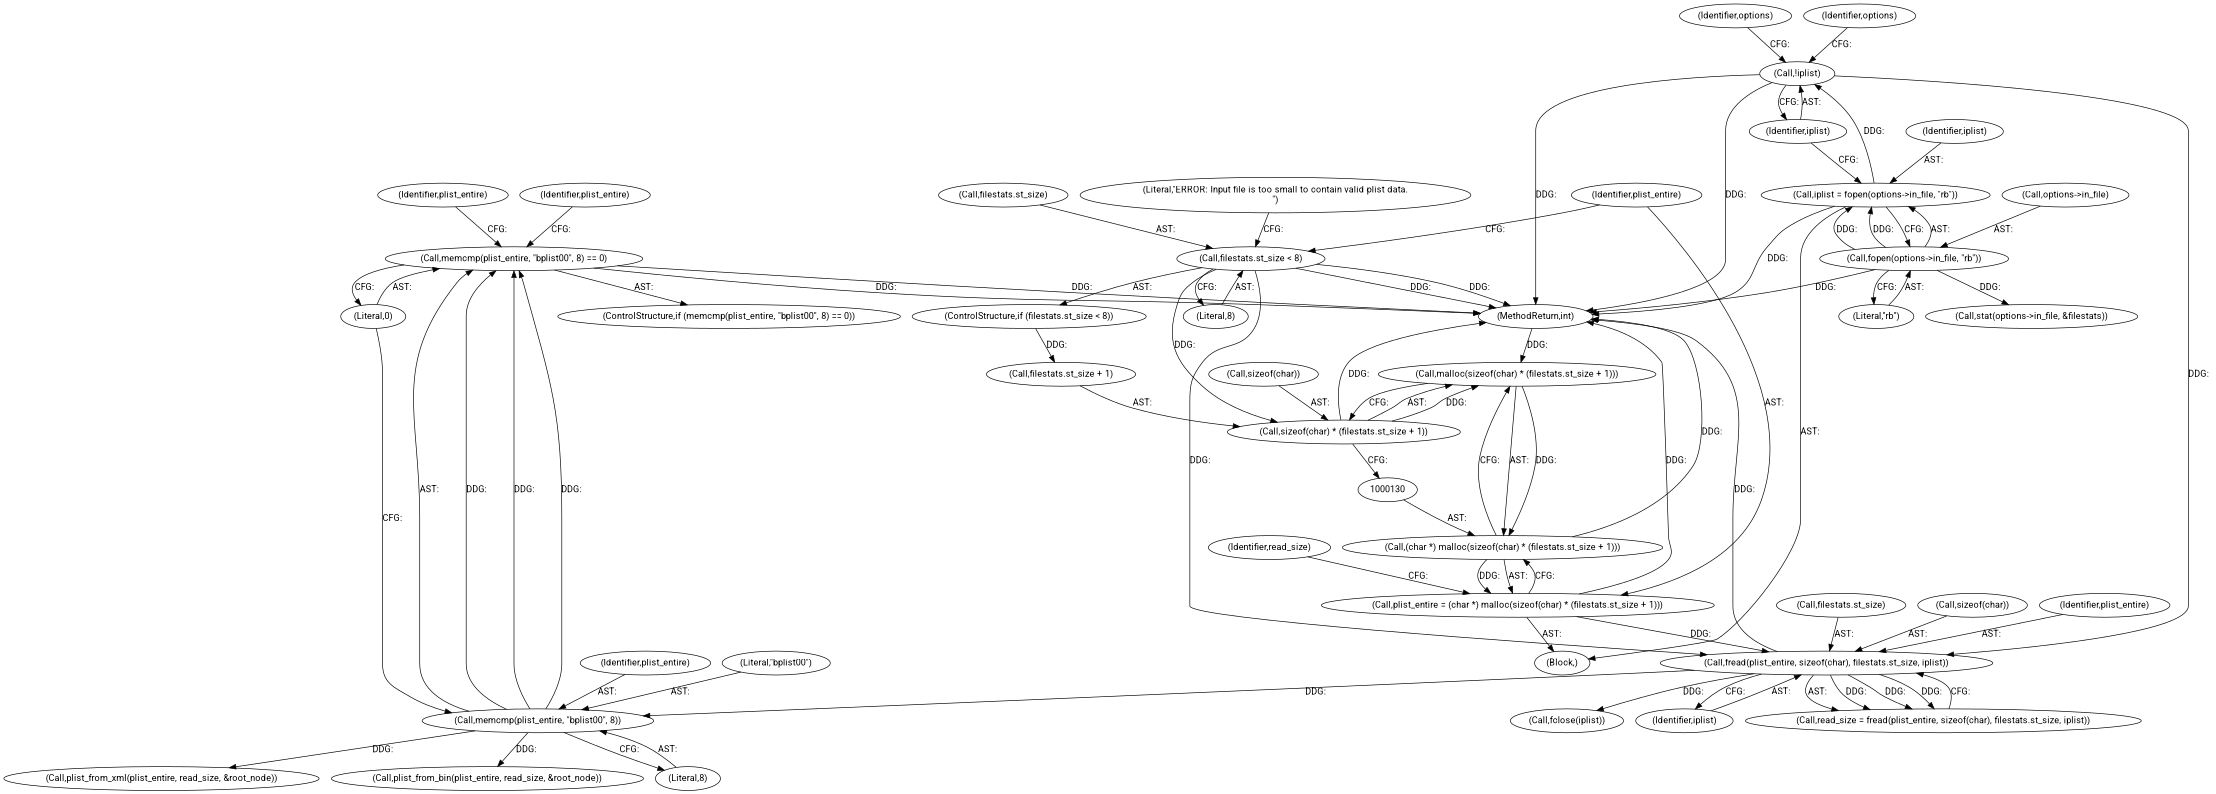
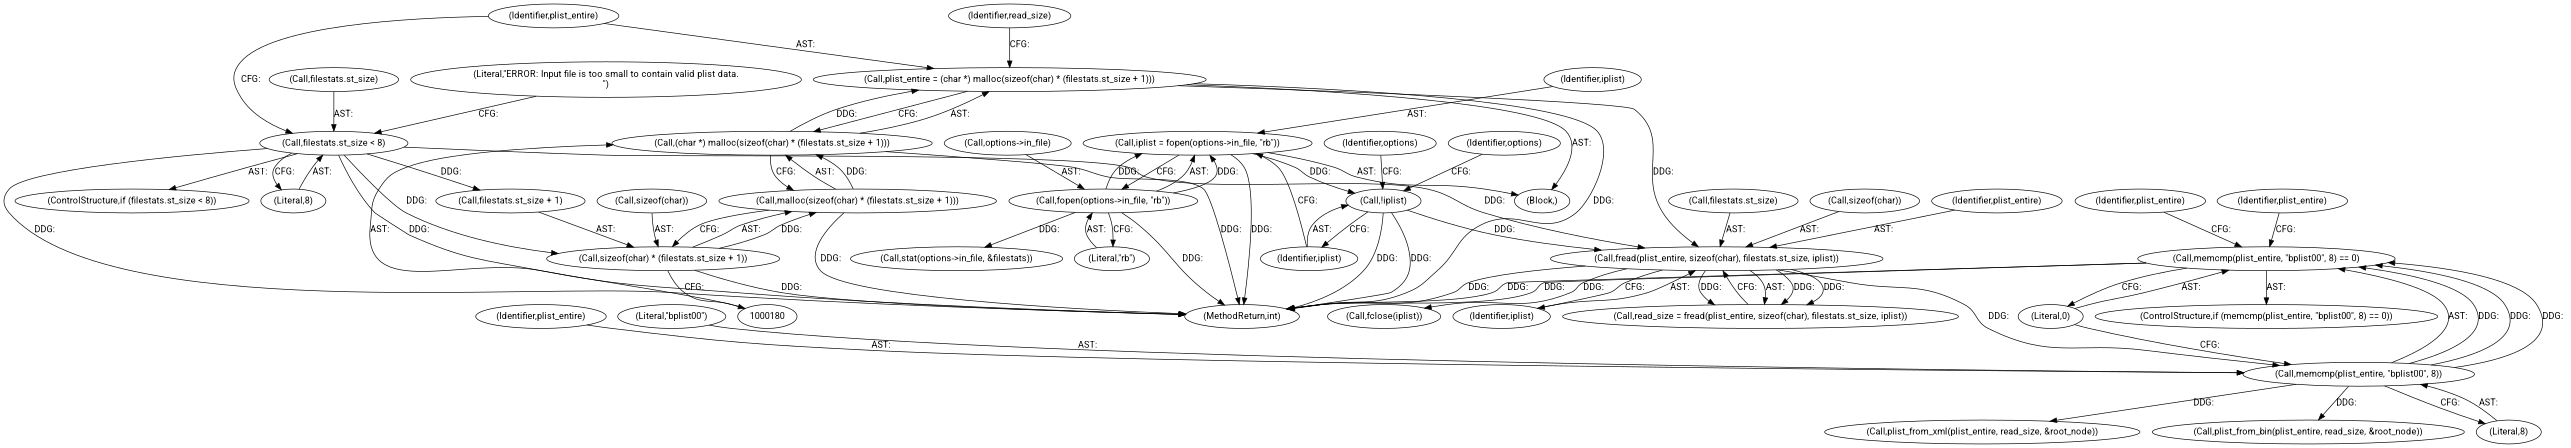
(1043, 342) -> (420, 171)
(1527, 342) -> (964, 300)
(1388, 490) -> (767, 317)
